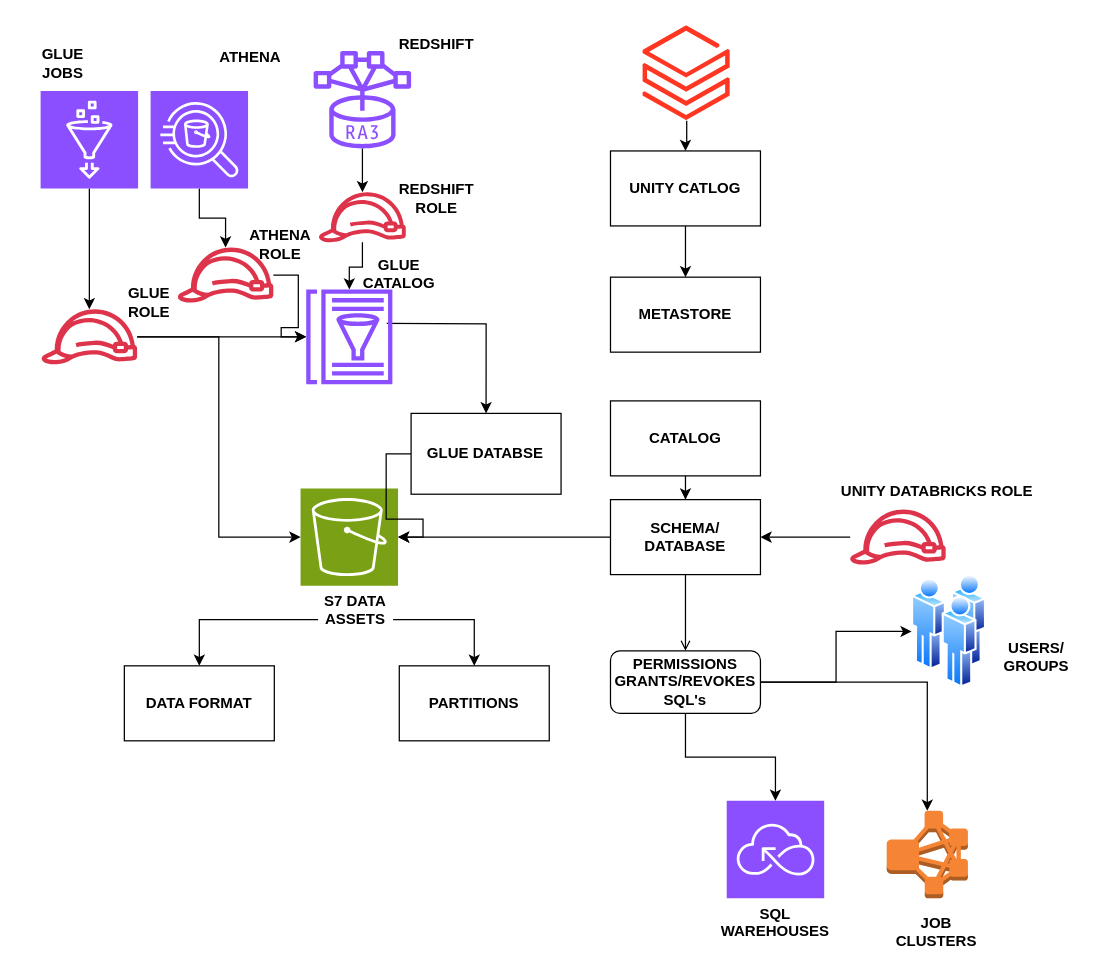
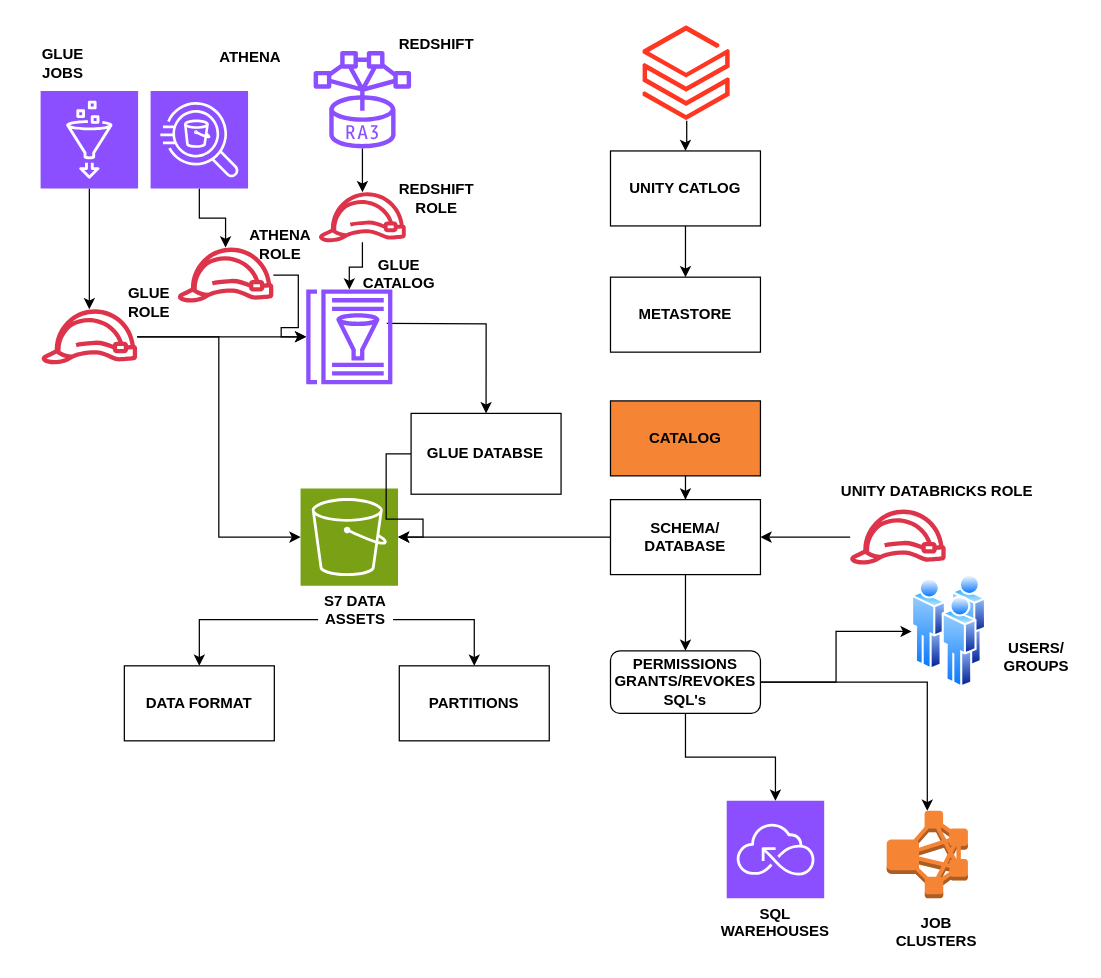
(686, 438) -> (686, 438)
(686, 643) -> (686, 641)
